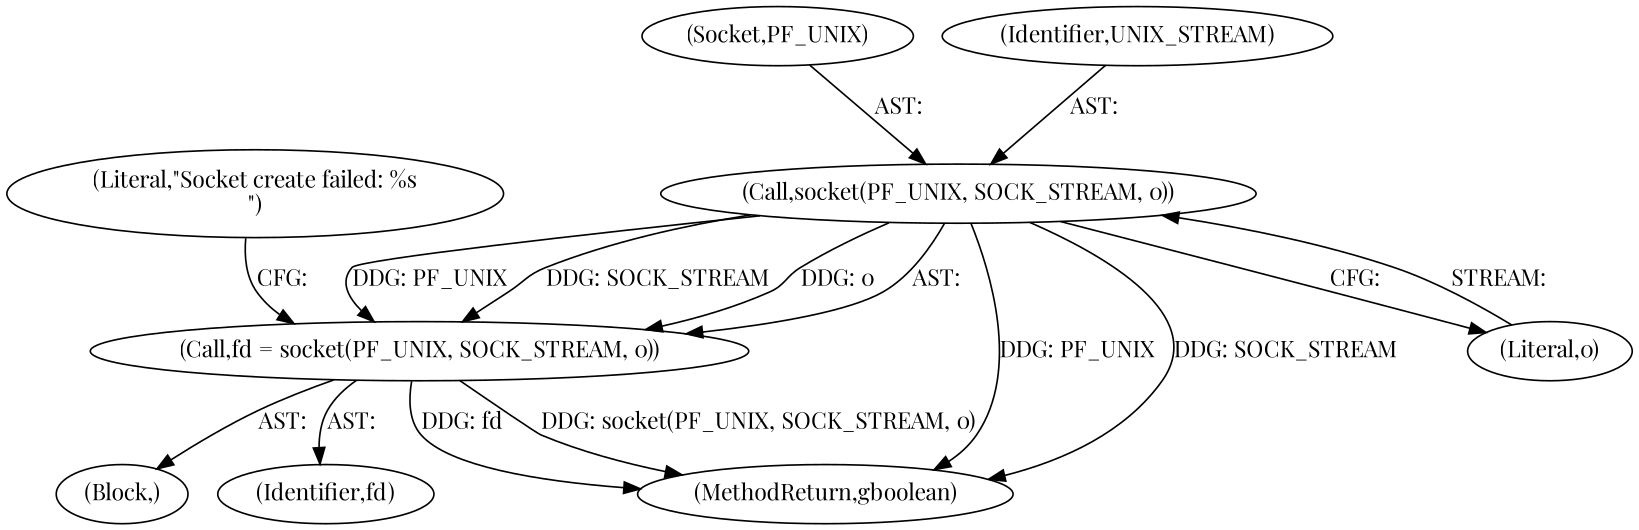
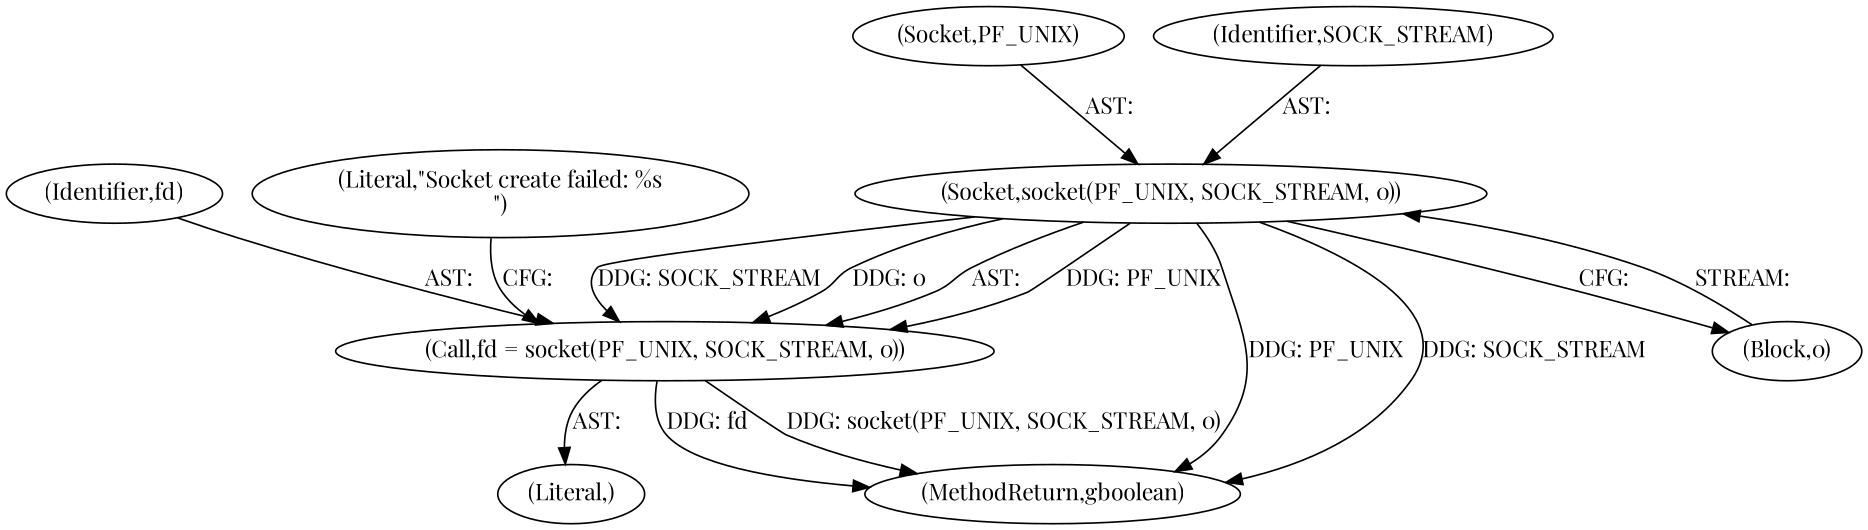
(1138, 36) -> (1353, 36)
(958, 194) -> (1171, 194)
(1550, 351) -> (1787, 351)
(328, 409) -> (356, 272)
(122, 494) -> (571, 494)
